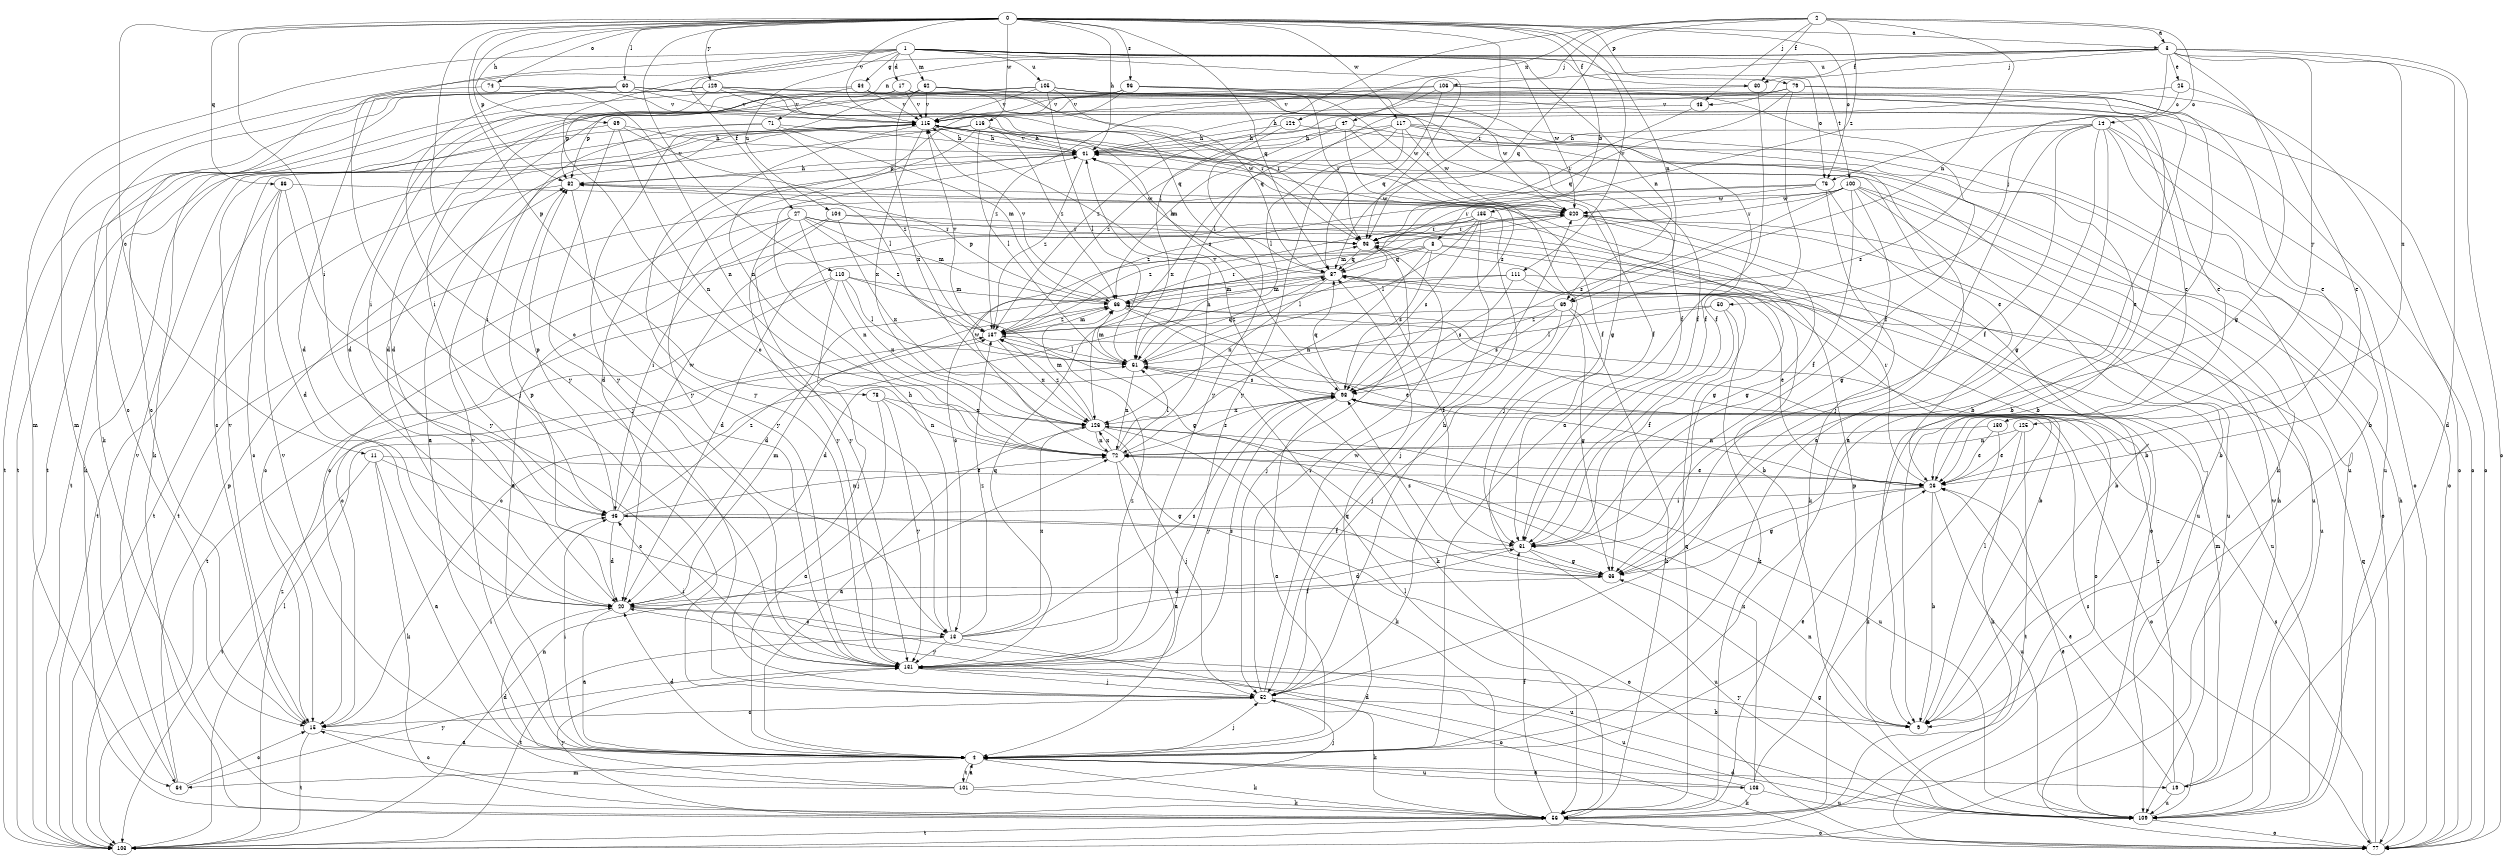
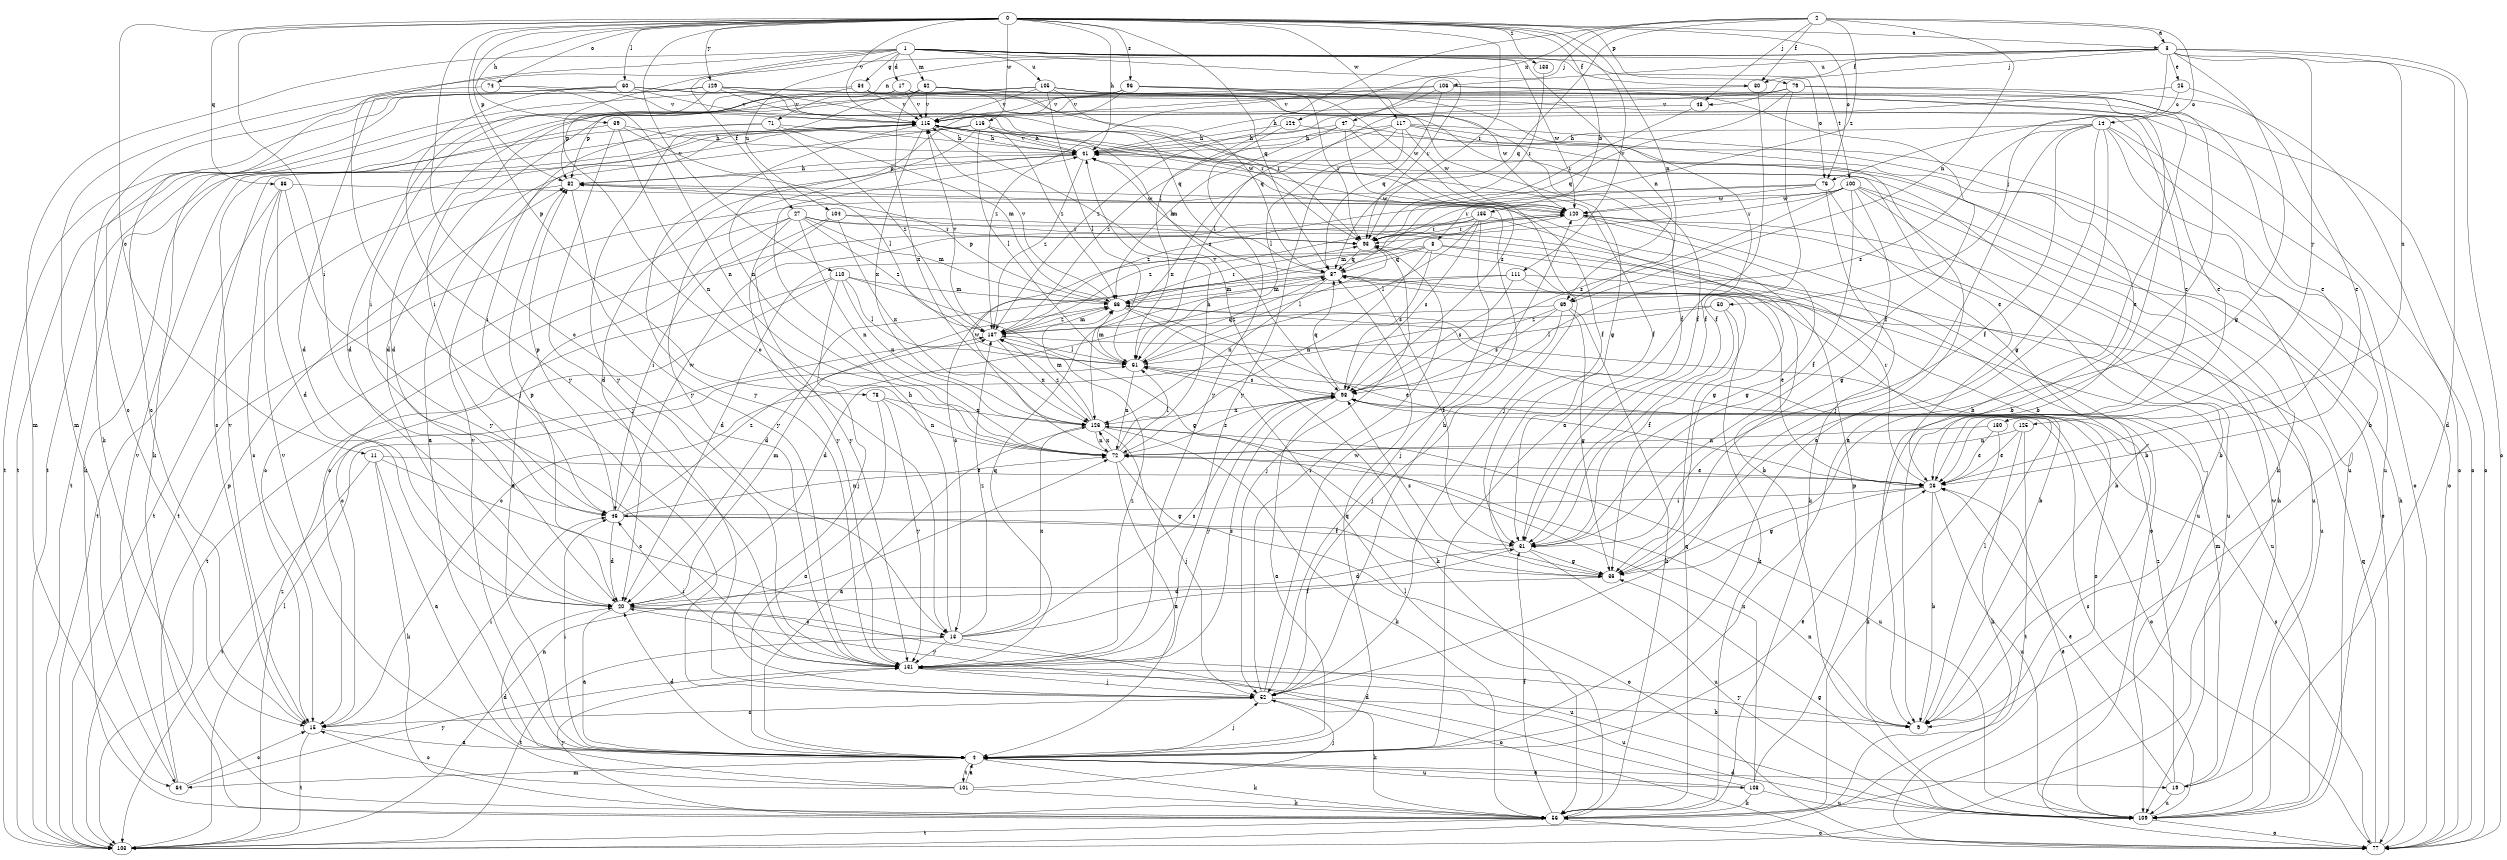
none -> (1544, 67)
(1574, 214) -> (1574, 214)
